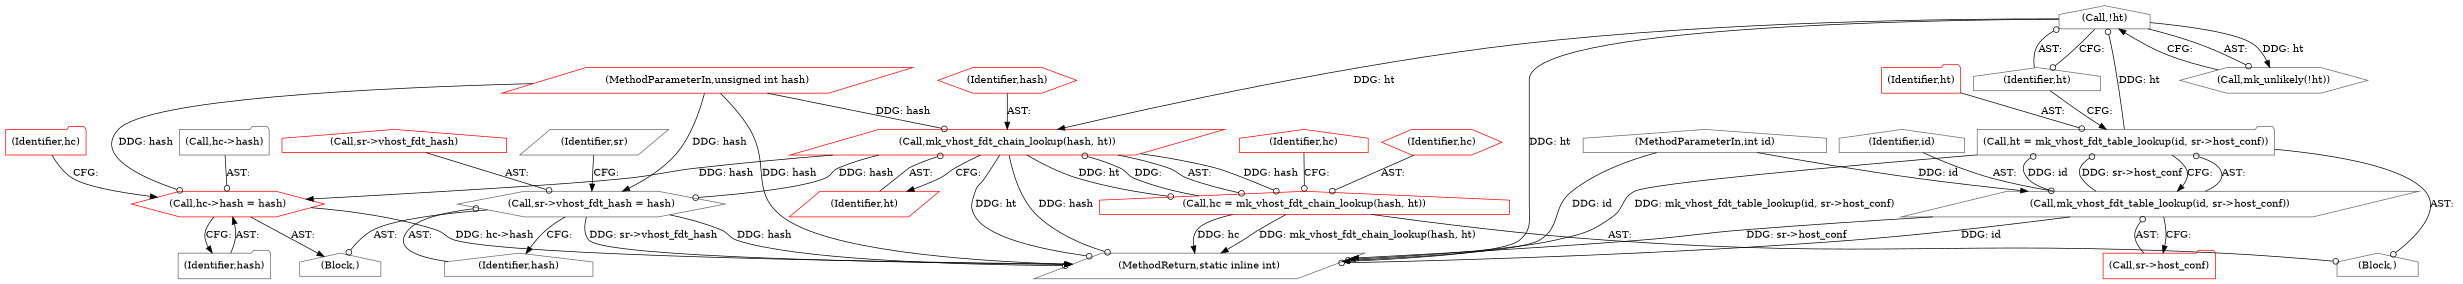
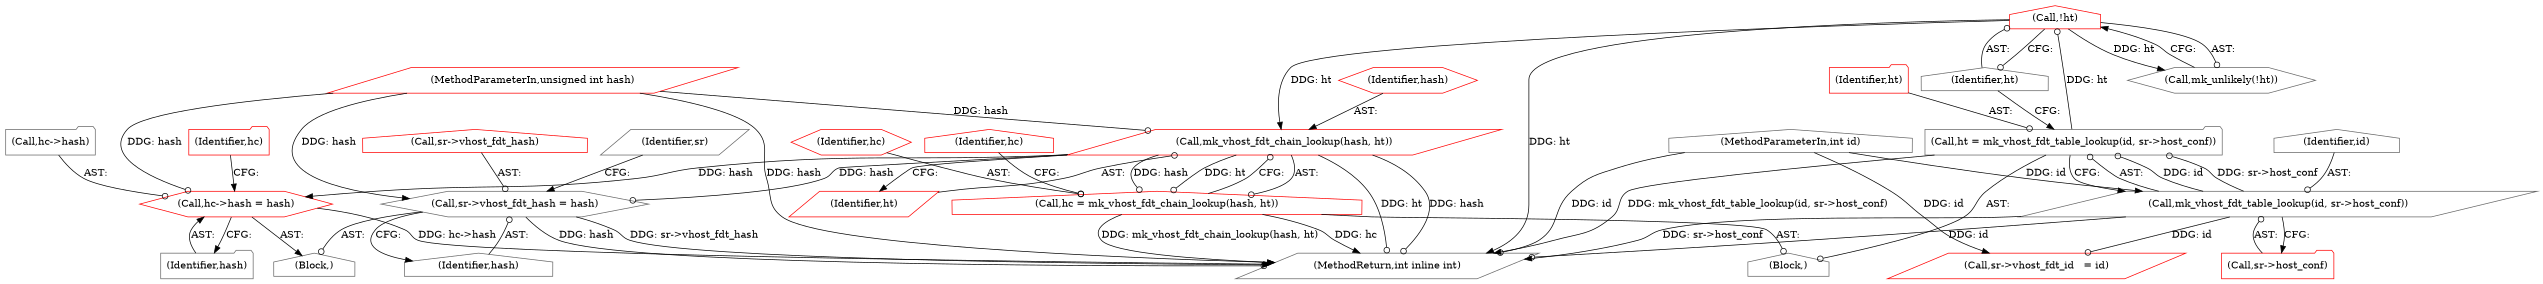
(2105, 18) -> (2055, 18)
(1150, 173) -> (1273, 173)
(1199, 266) -> (1387, 266)
none -> (2037, 266)
